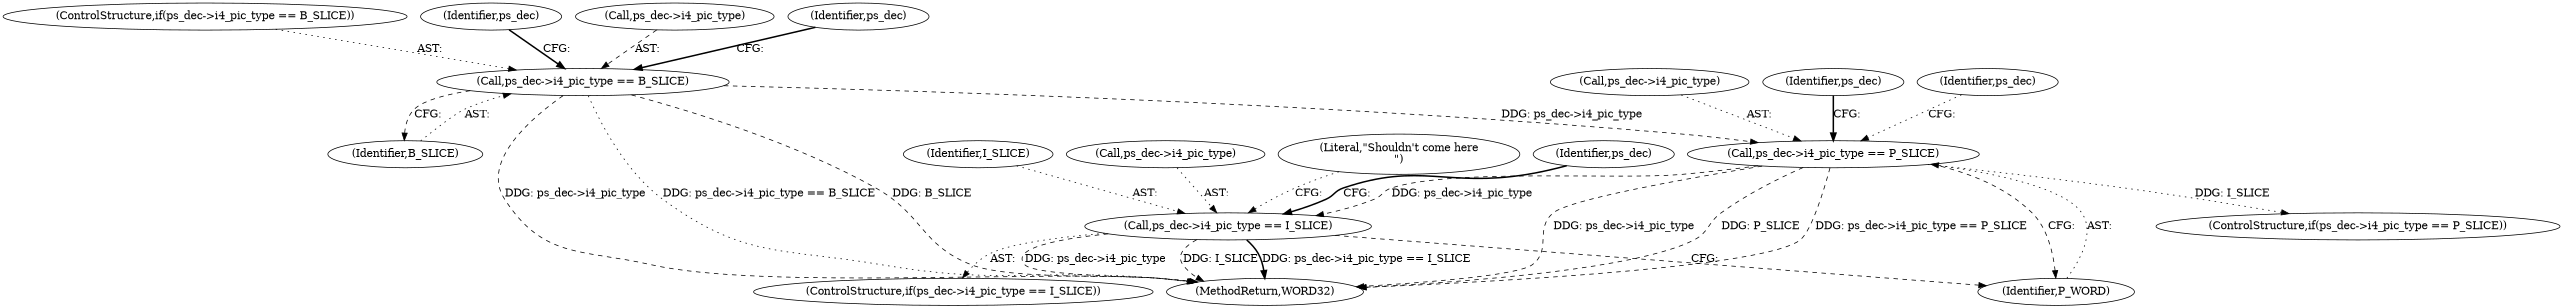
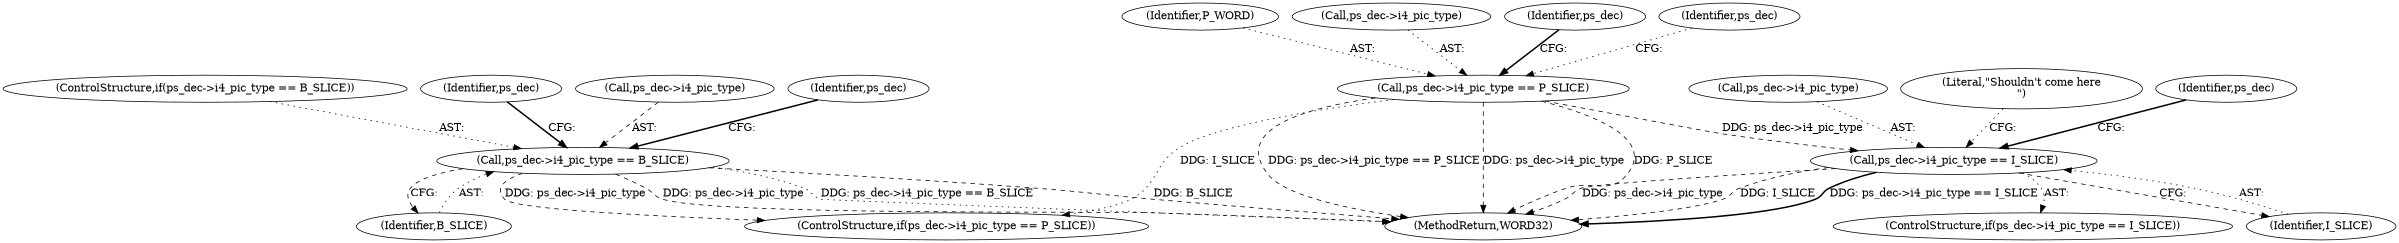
(1238, 105) -> (611, 213)
(2013, 197) -> none
(1657, 260) -> (2140, 194)
